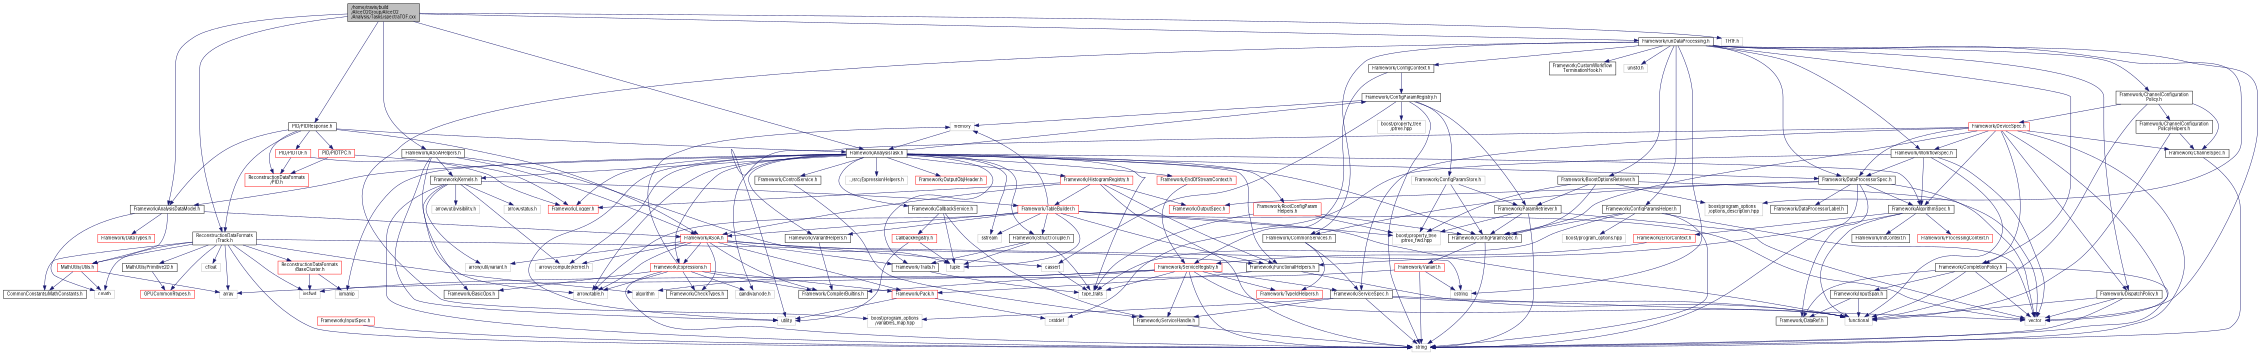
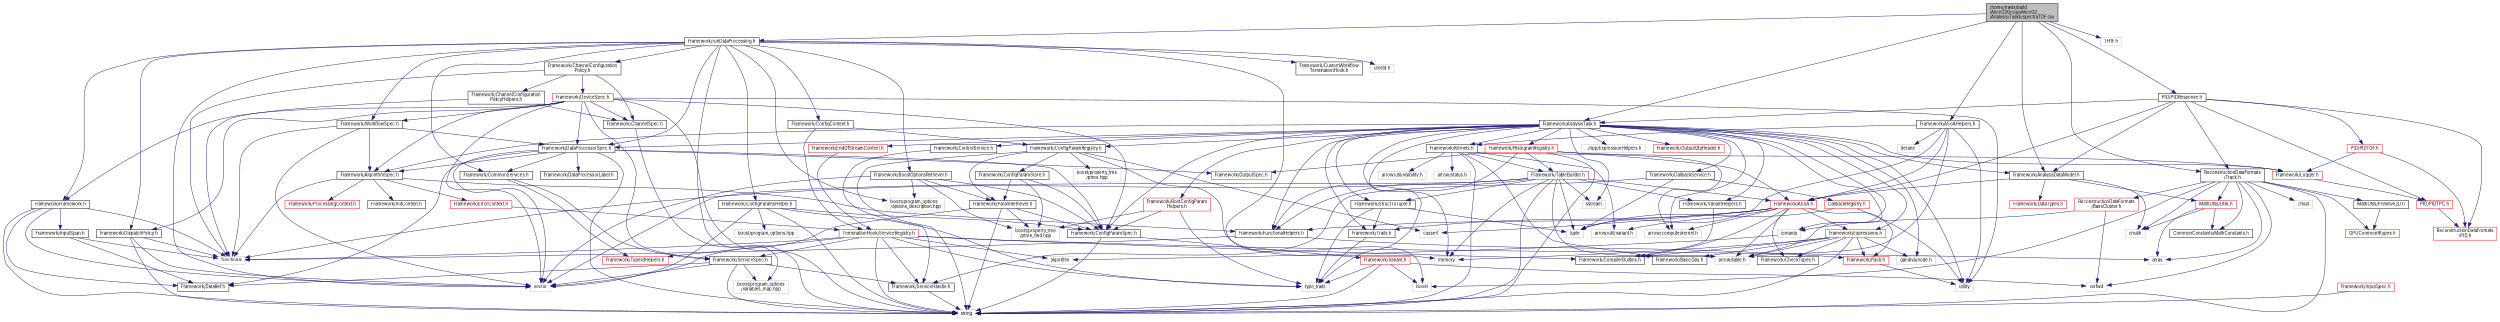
(922, 139) -> (1386, 158)
none -> (1908, 149)
none -> (872, 157)
(490, 169) -> (2367, 189)
(877, 180) -> (1614, 149)
(1448, 180) -> (1012, 175)
(1234, 222) -> (1467, 296)
(1188, 268) -> (879, 234)
(1971, 268) -> (60, 205)
(442, 272) -> (1270, 256)
(1071, 280) -> (1352, 273)
(1461, 294) -> (1422, 287)
(1617, 301) -> (483, 274)
(1057, 321) -> none
